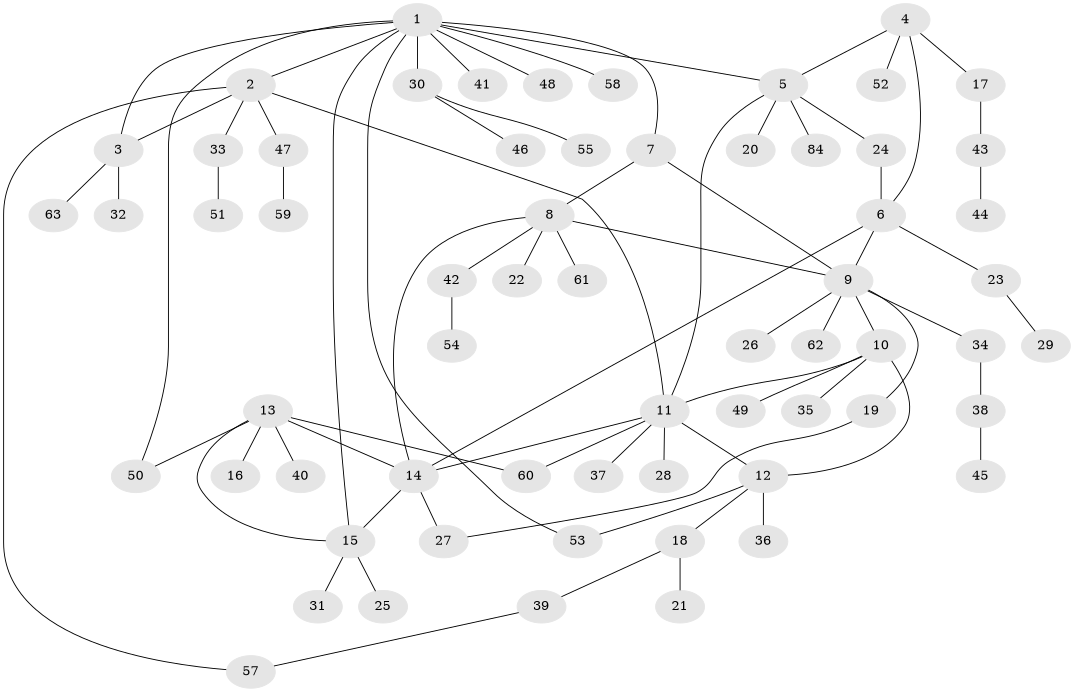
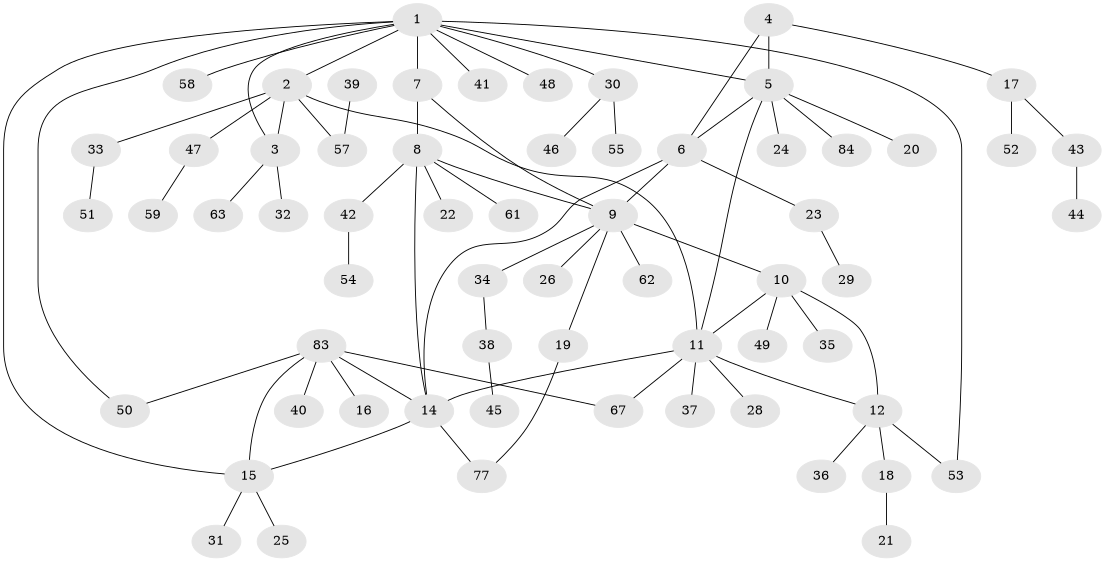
(893, 52) -> (1012, 118)
(881, 183) -> (725, 118)
(268, 411) -> (321, 346)
(526, 476) -> (618, 411)
(444, 542) -> (482, 476)
(611, 574) -> none
